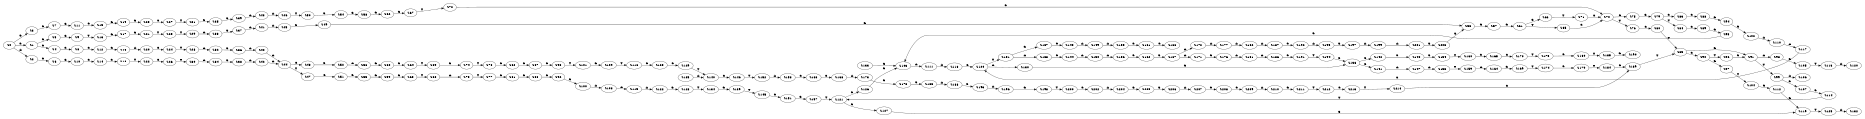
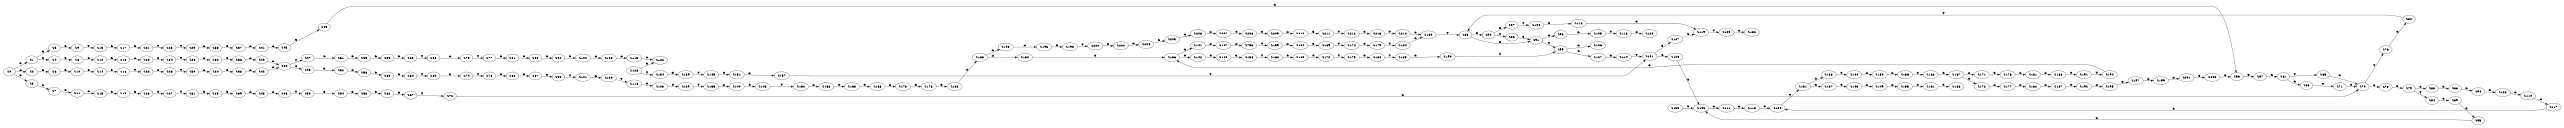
none -> (1504, 56)
(1001, 67) -> (1001, 57)
(1442, 69) -> (1249, 45)
(697, 71) -> (697, 87)
(672, 89) -> (646, 66)
